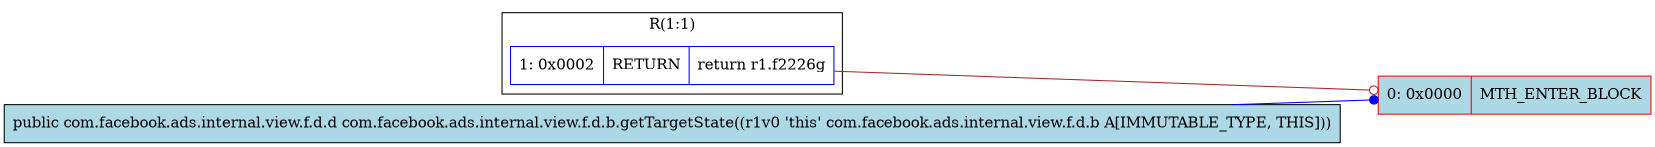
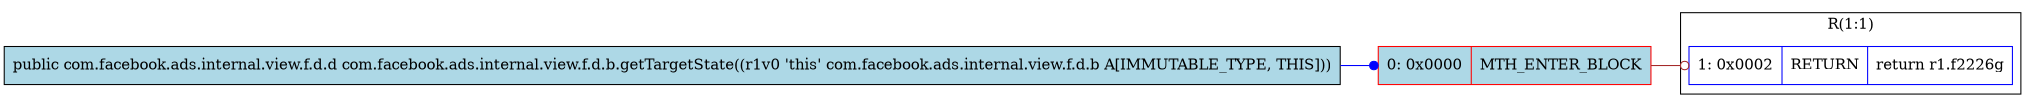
(1102, 81) -> (1666, 66)
